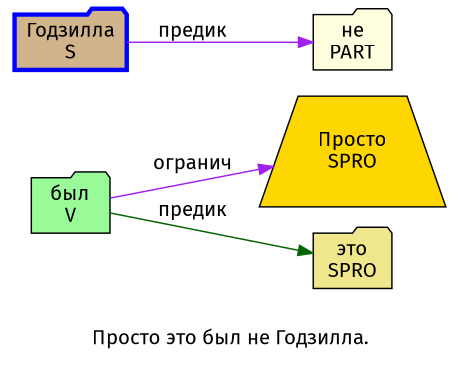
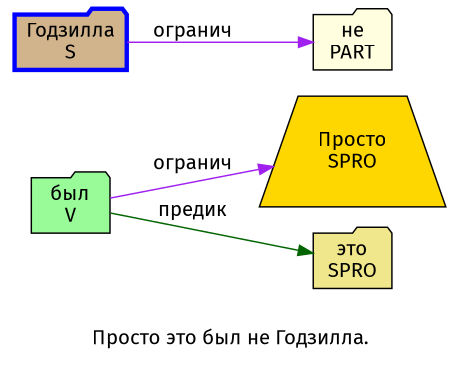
(193, 31) -> (193, 31)
